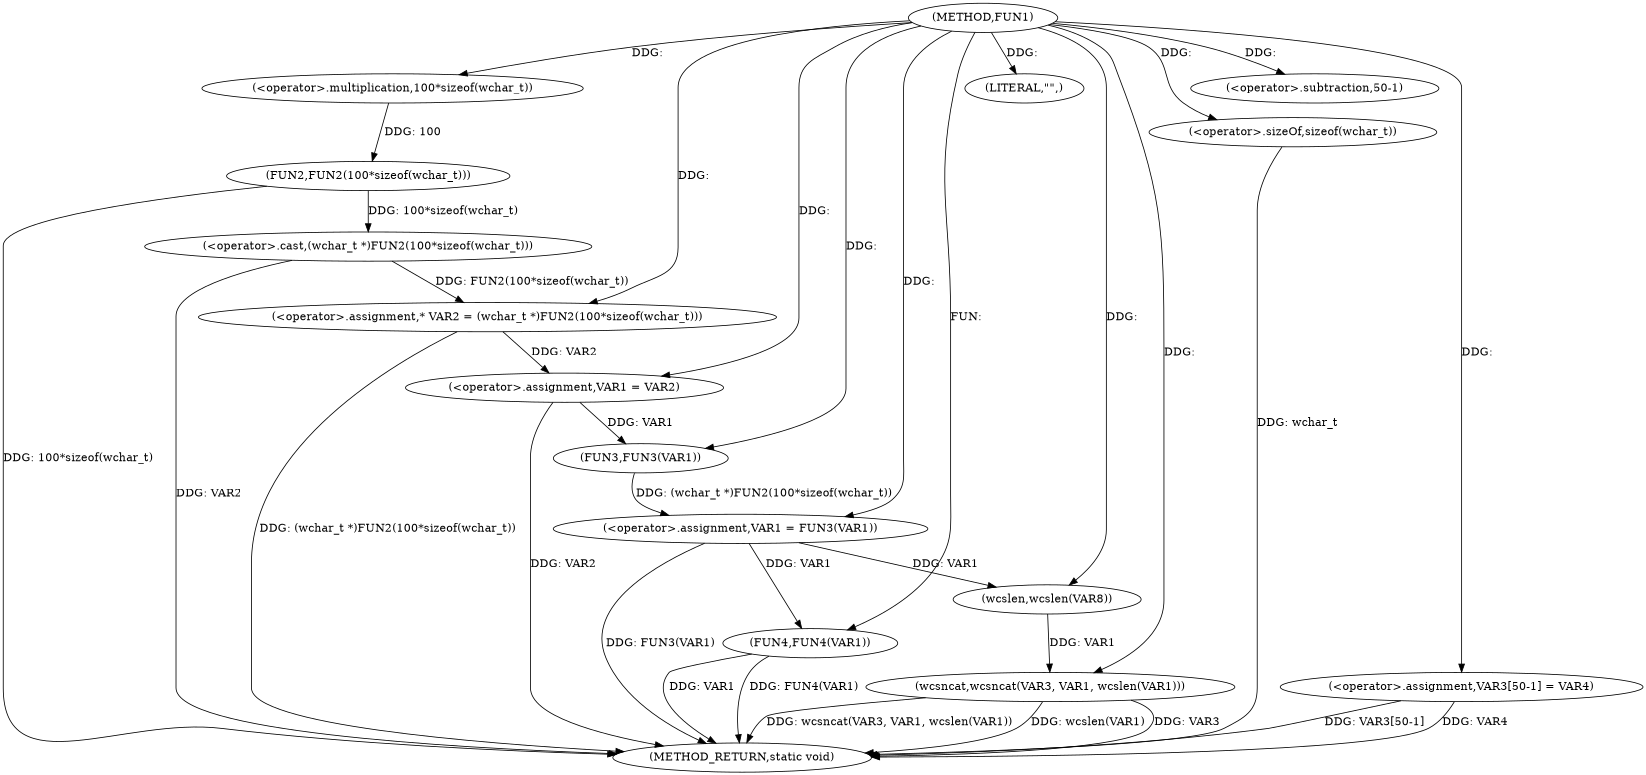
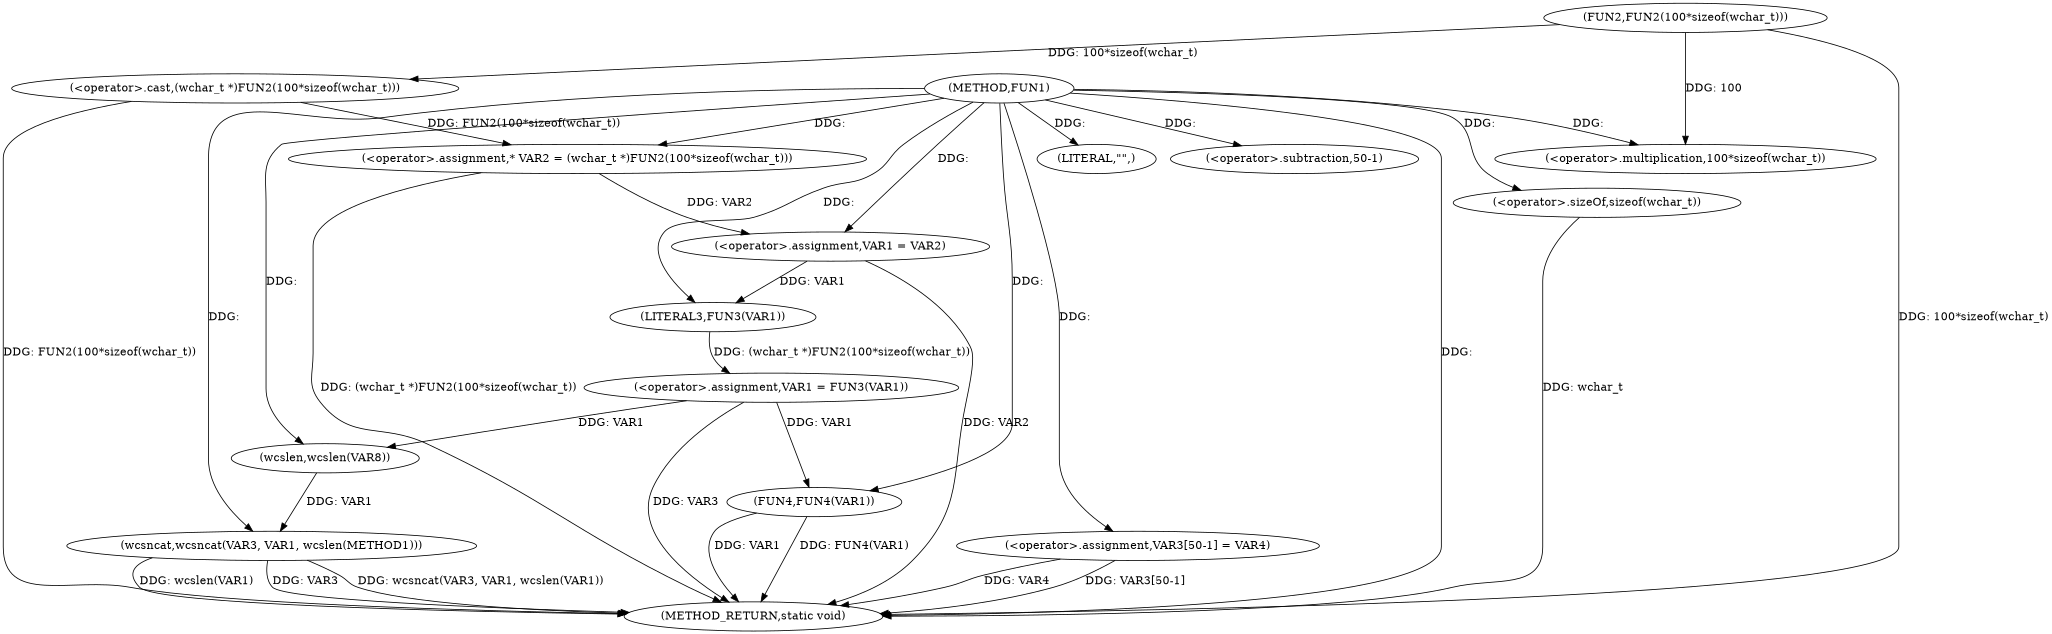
(382, 128) -> (1685, 84)
(904, 278) -> (1441, 443)
(968, 317) -> (1030, 282)
(641, 458) -> (713, 317)
(209, 494) -> (100, 352)
(661, 643) -> (686, 502)
(1050, 687) -> (272, 546)
